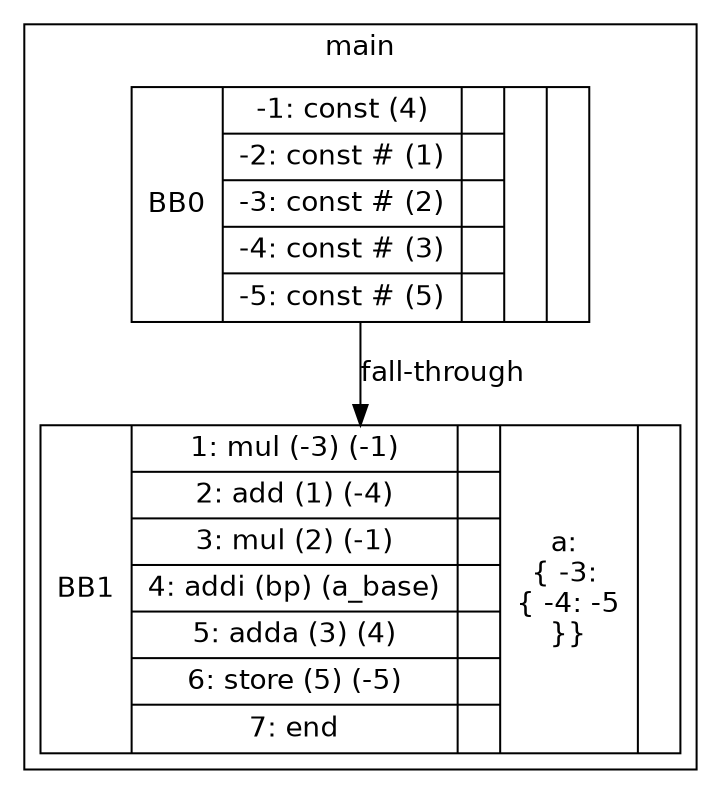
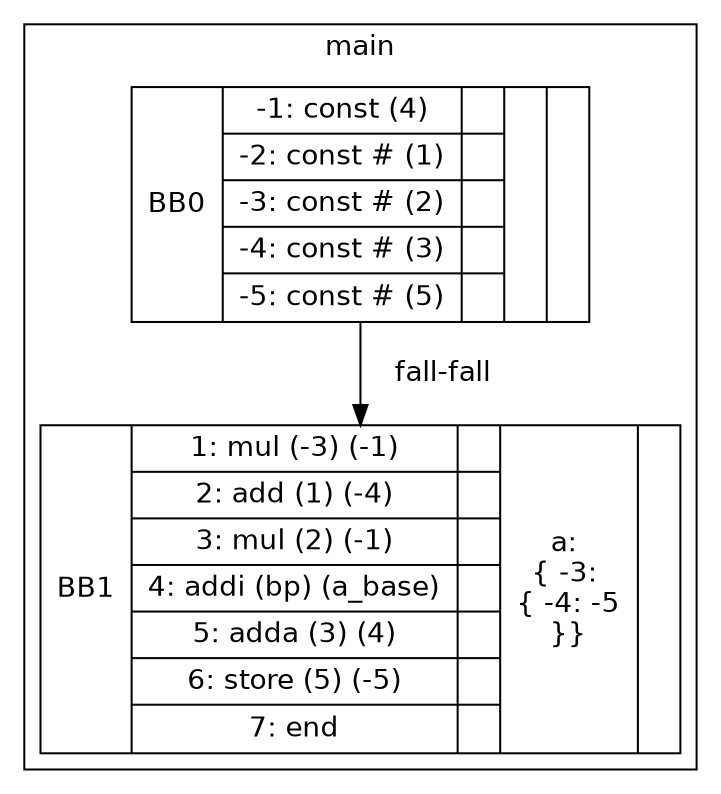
(443, 374) -> (443, 374)
